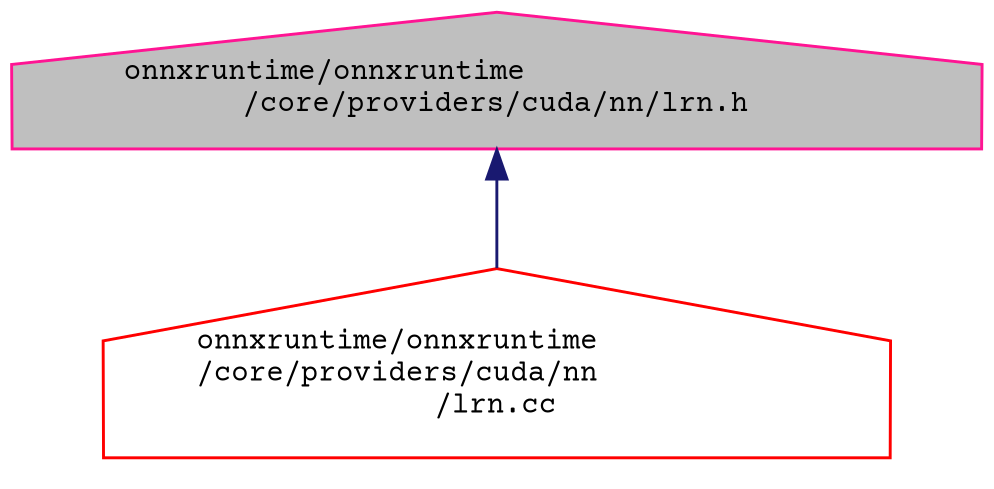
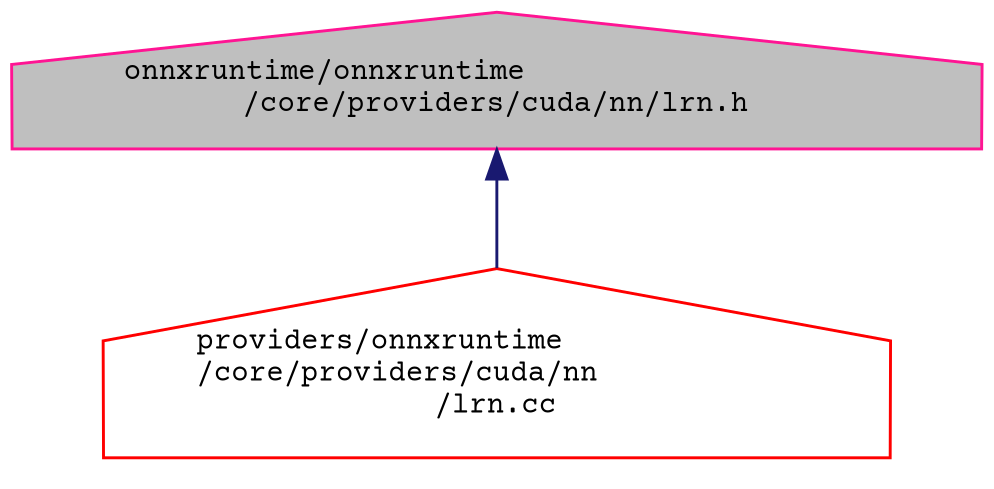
(497, 373) -> (497, 373)
